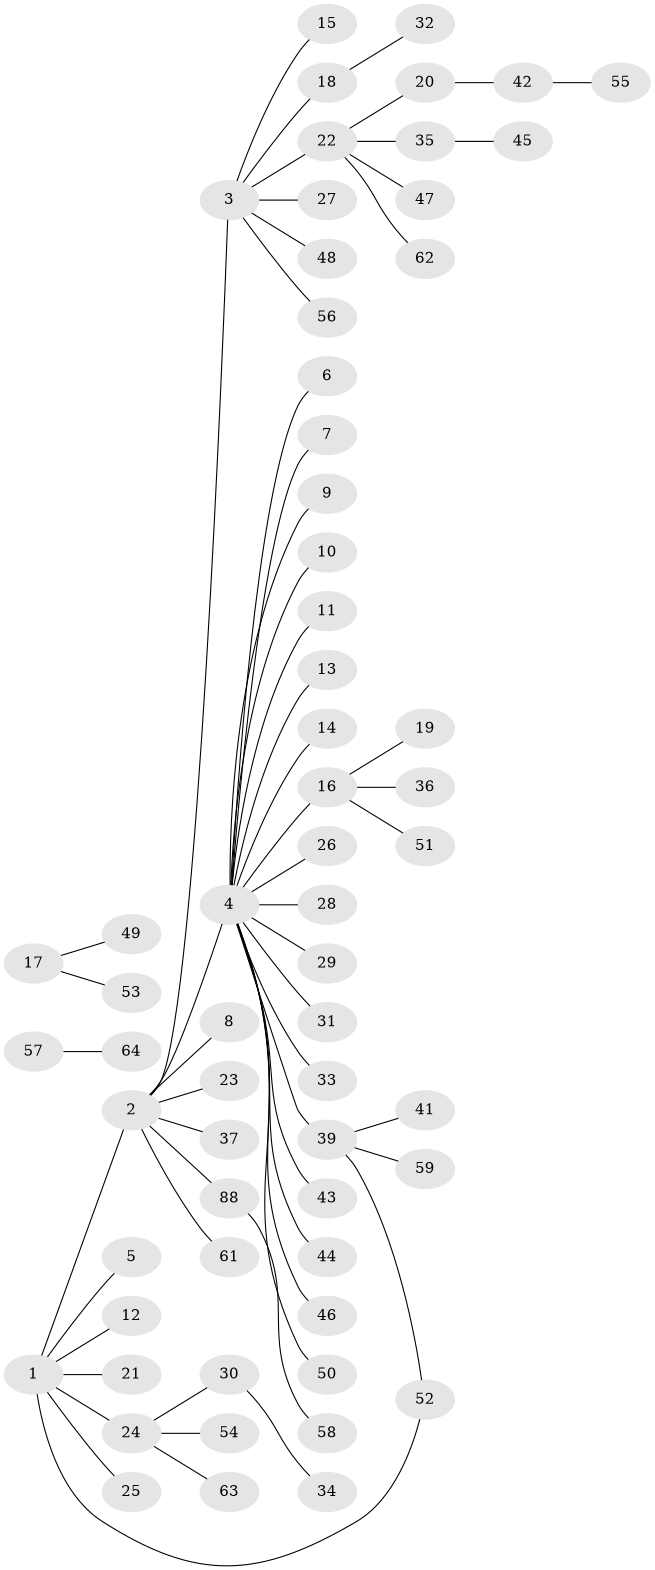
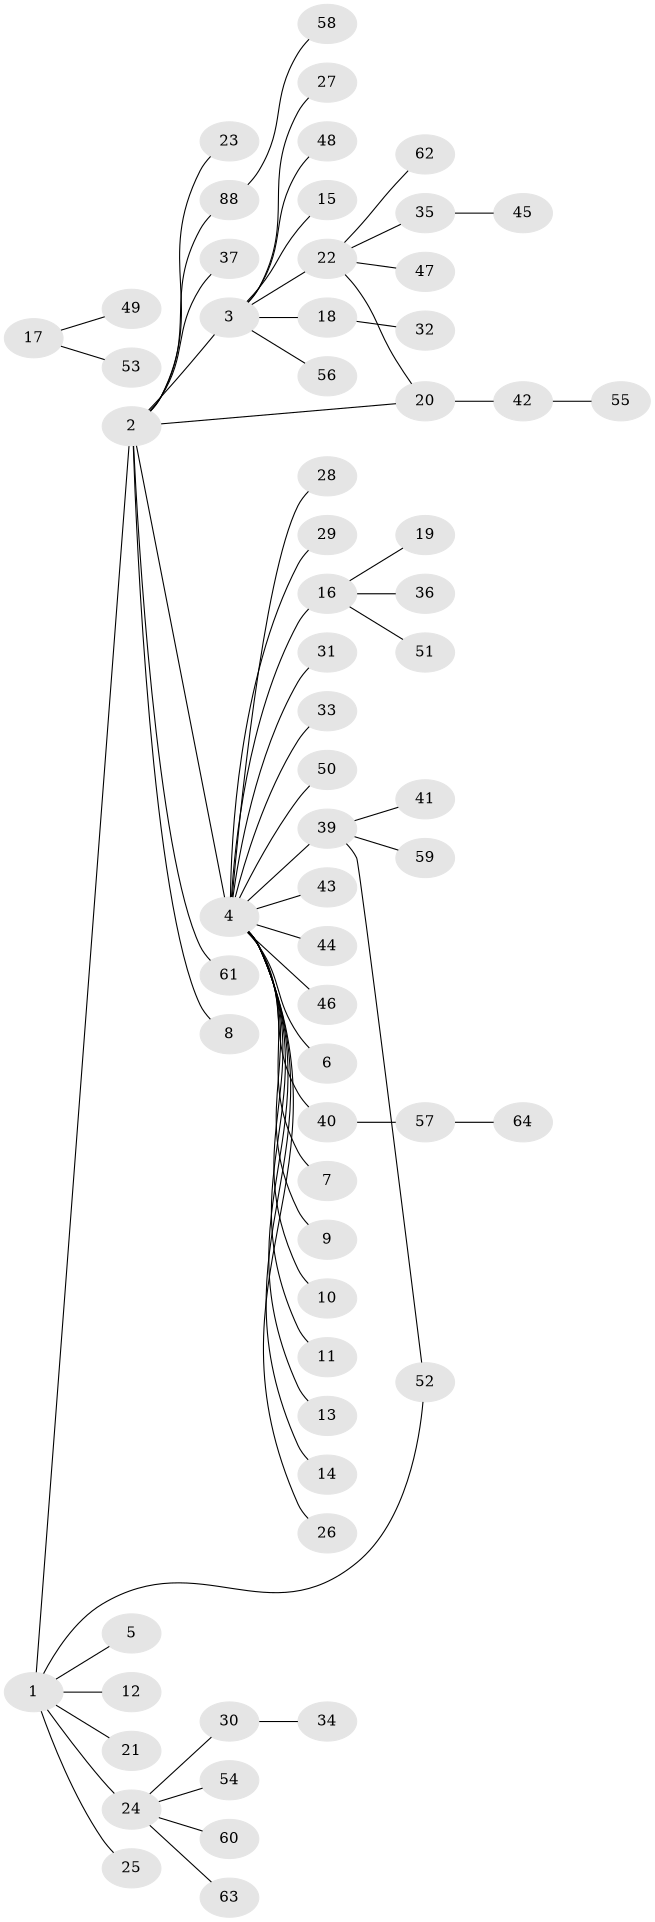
none -> (279, 414)
none -> (327, 1122)
none -> (229, 1839)
